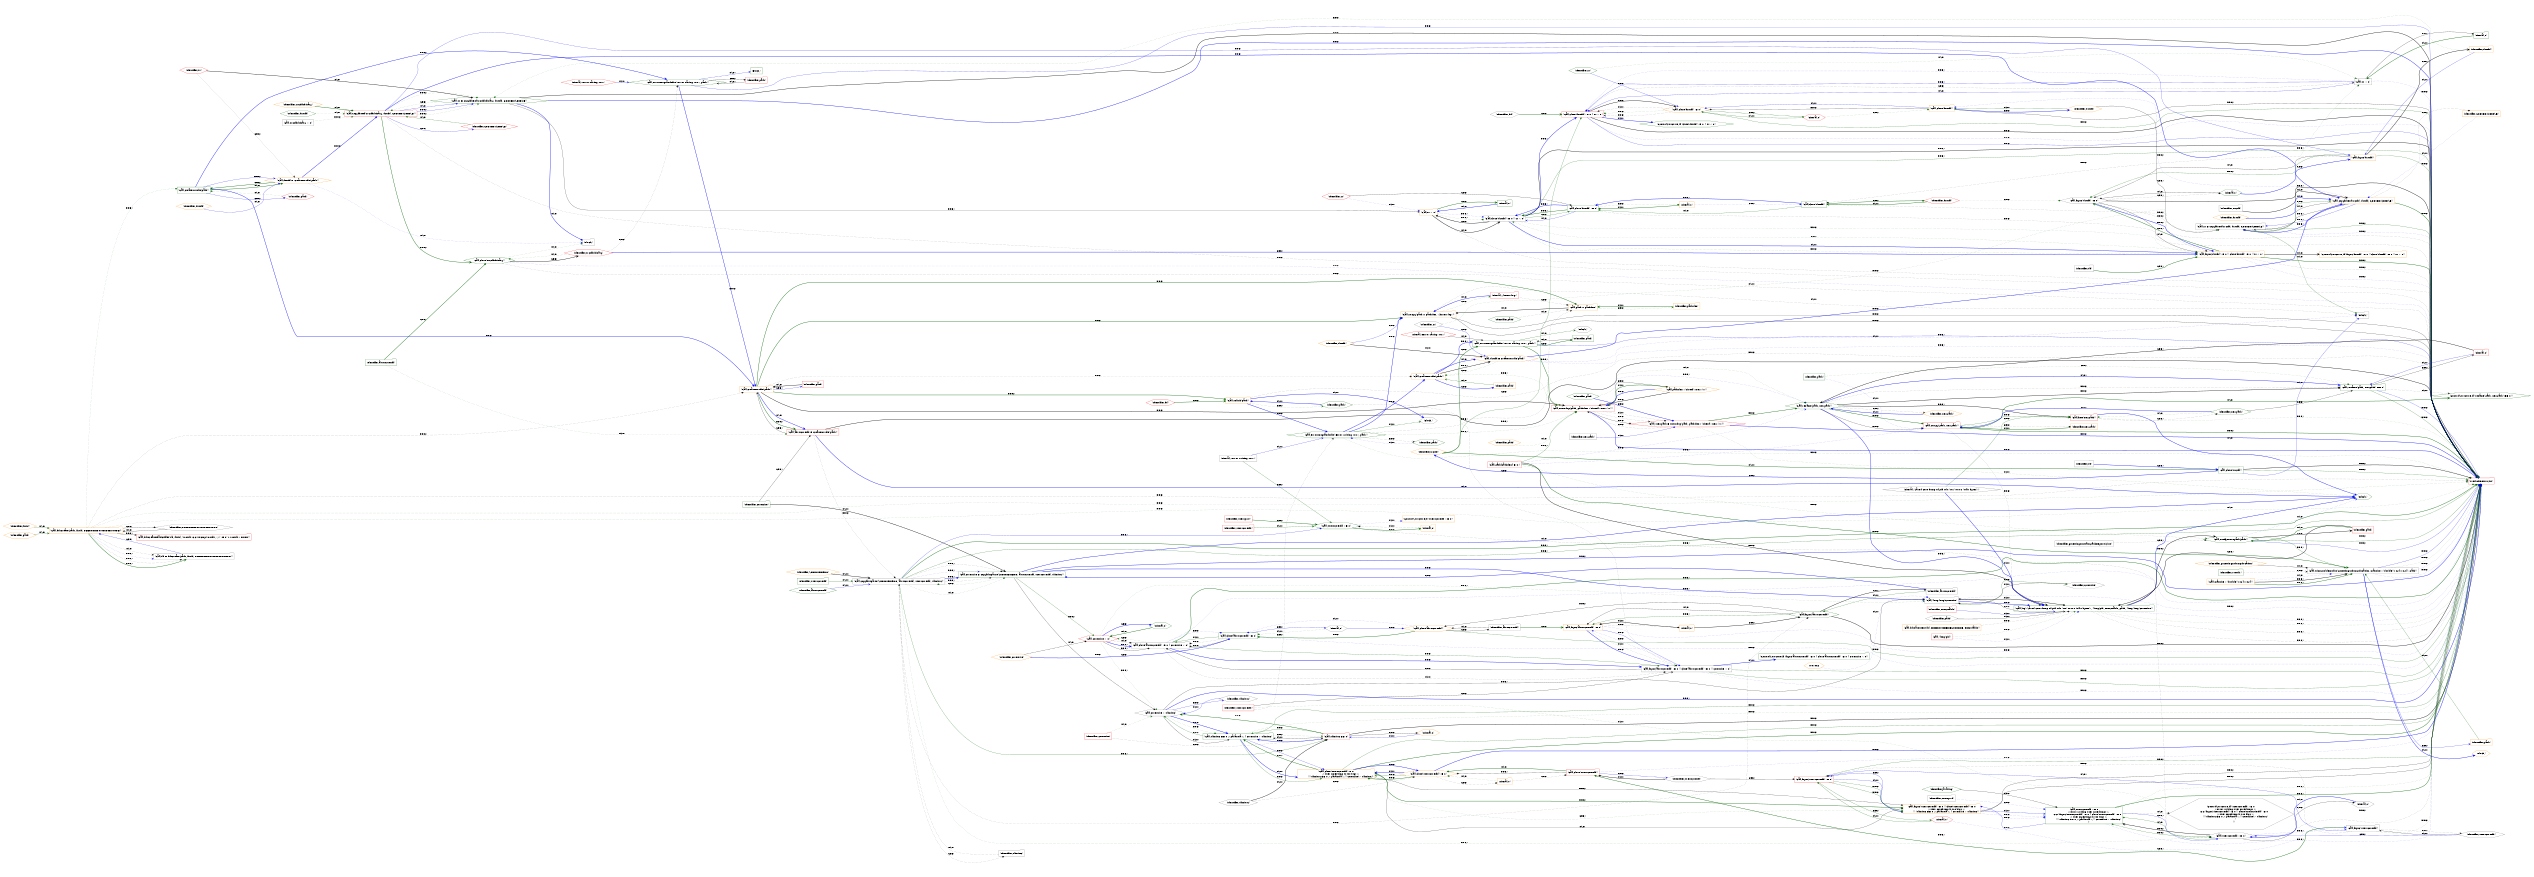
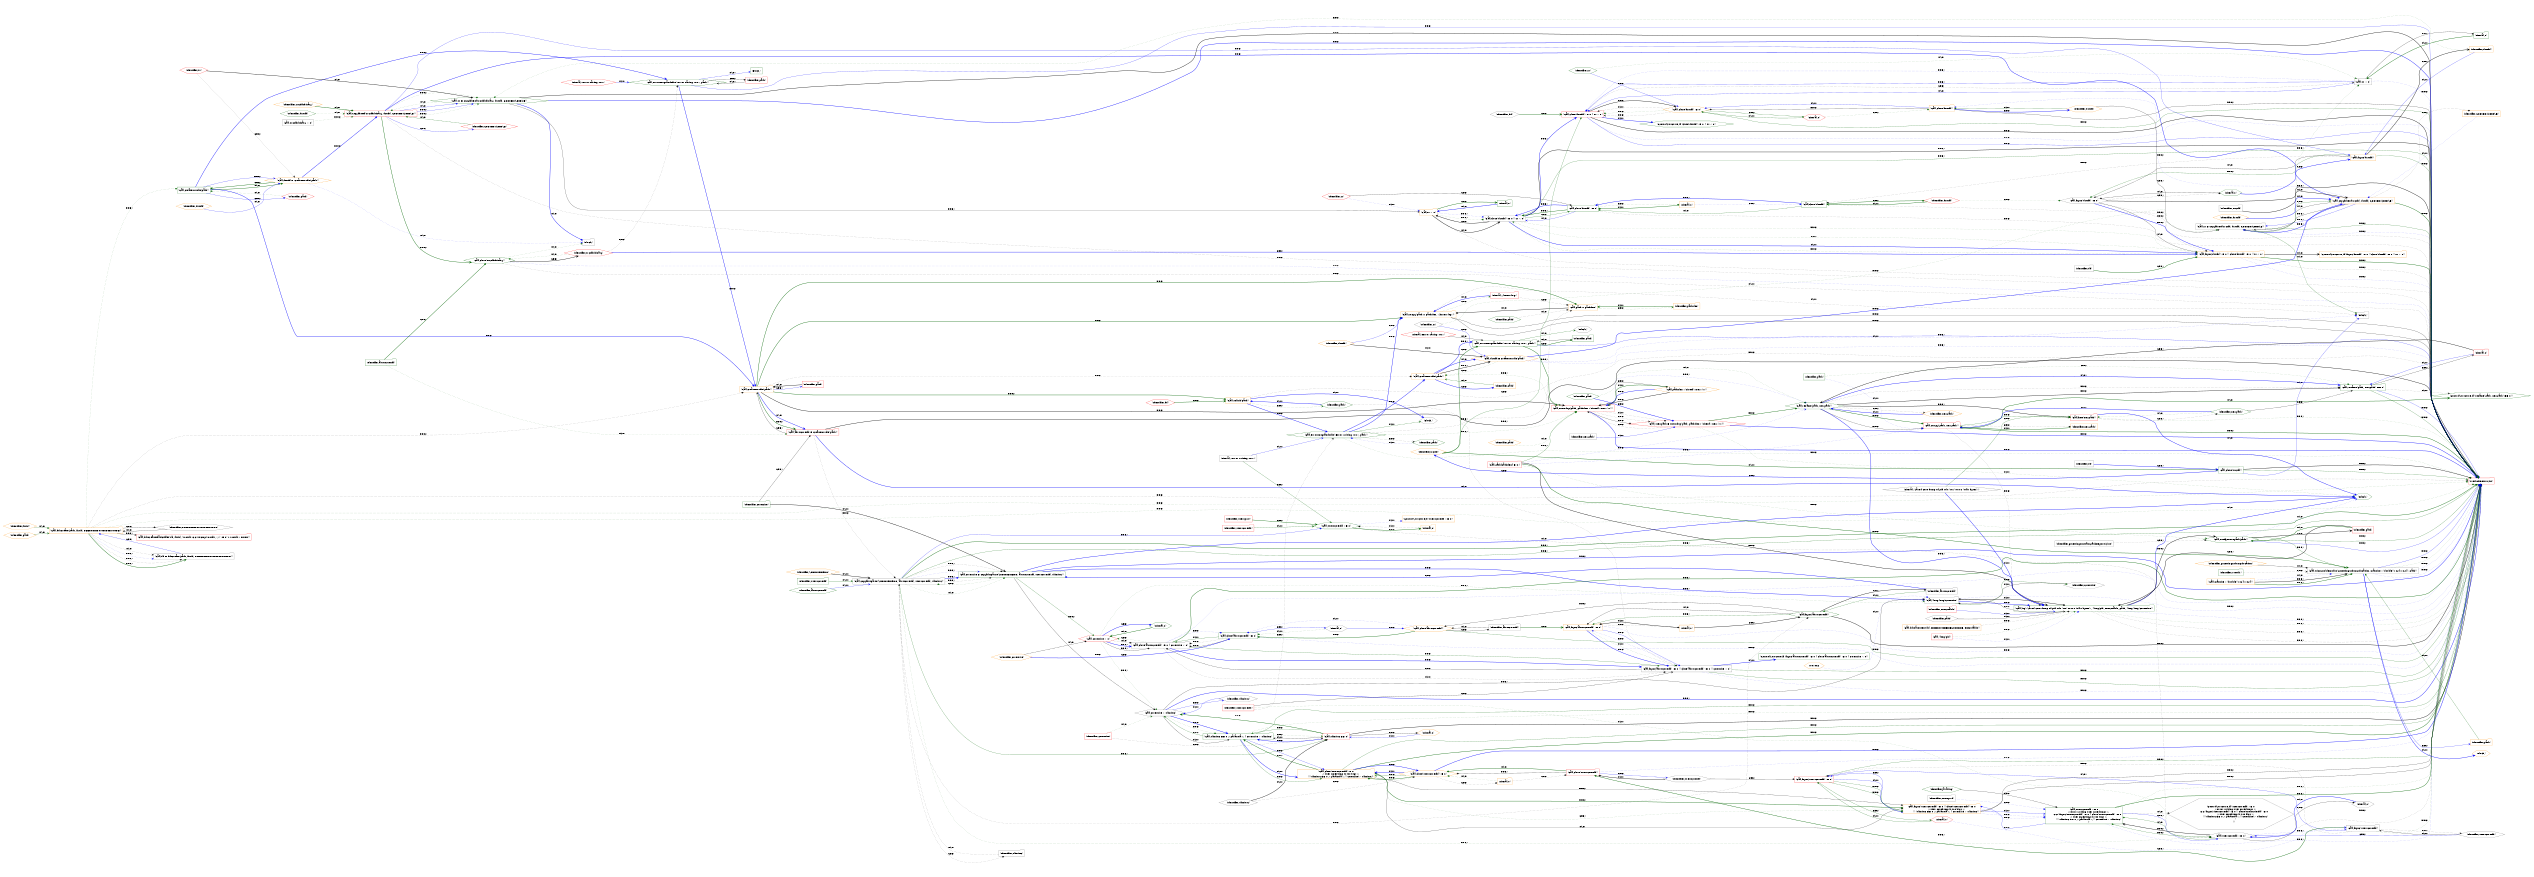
(424, 102) -> (424, 102)
(2156, 229) -> none
